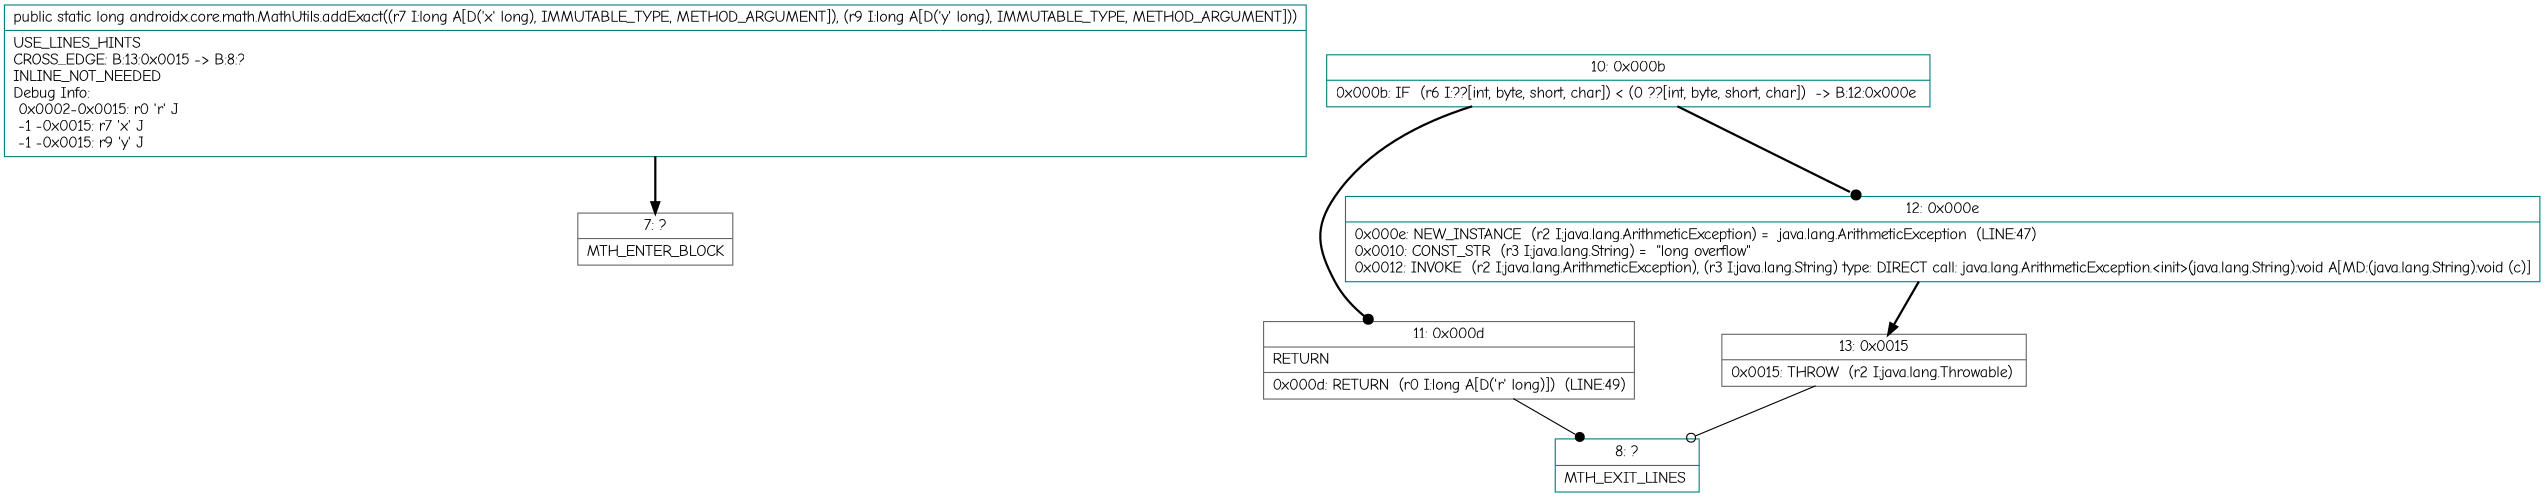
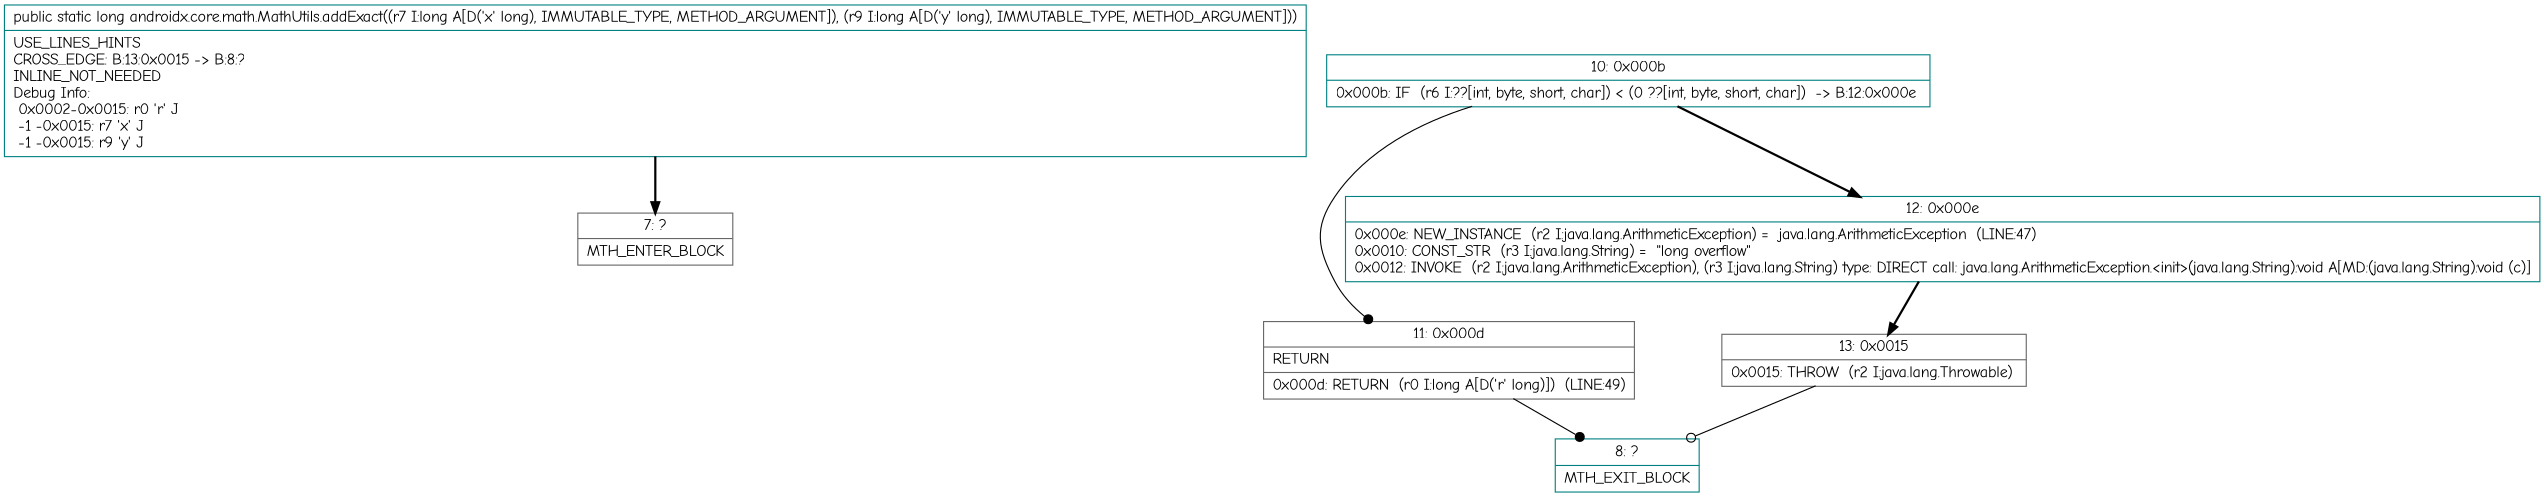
(1764, 149) -> (1764, 149)
(1344, 185) -> (1344, 185)
(1625, 478) -> (1627, 478)
